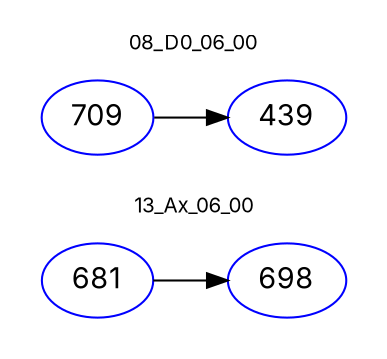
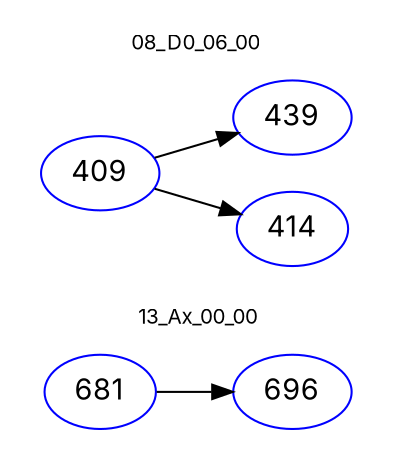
(98, 118) -> (100, 173)
(194, 207) -> (198, 319)
none -> (292, 229)
(287, 280) -> (292, 392)
